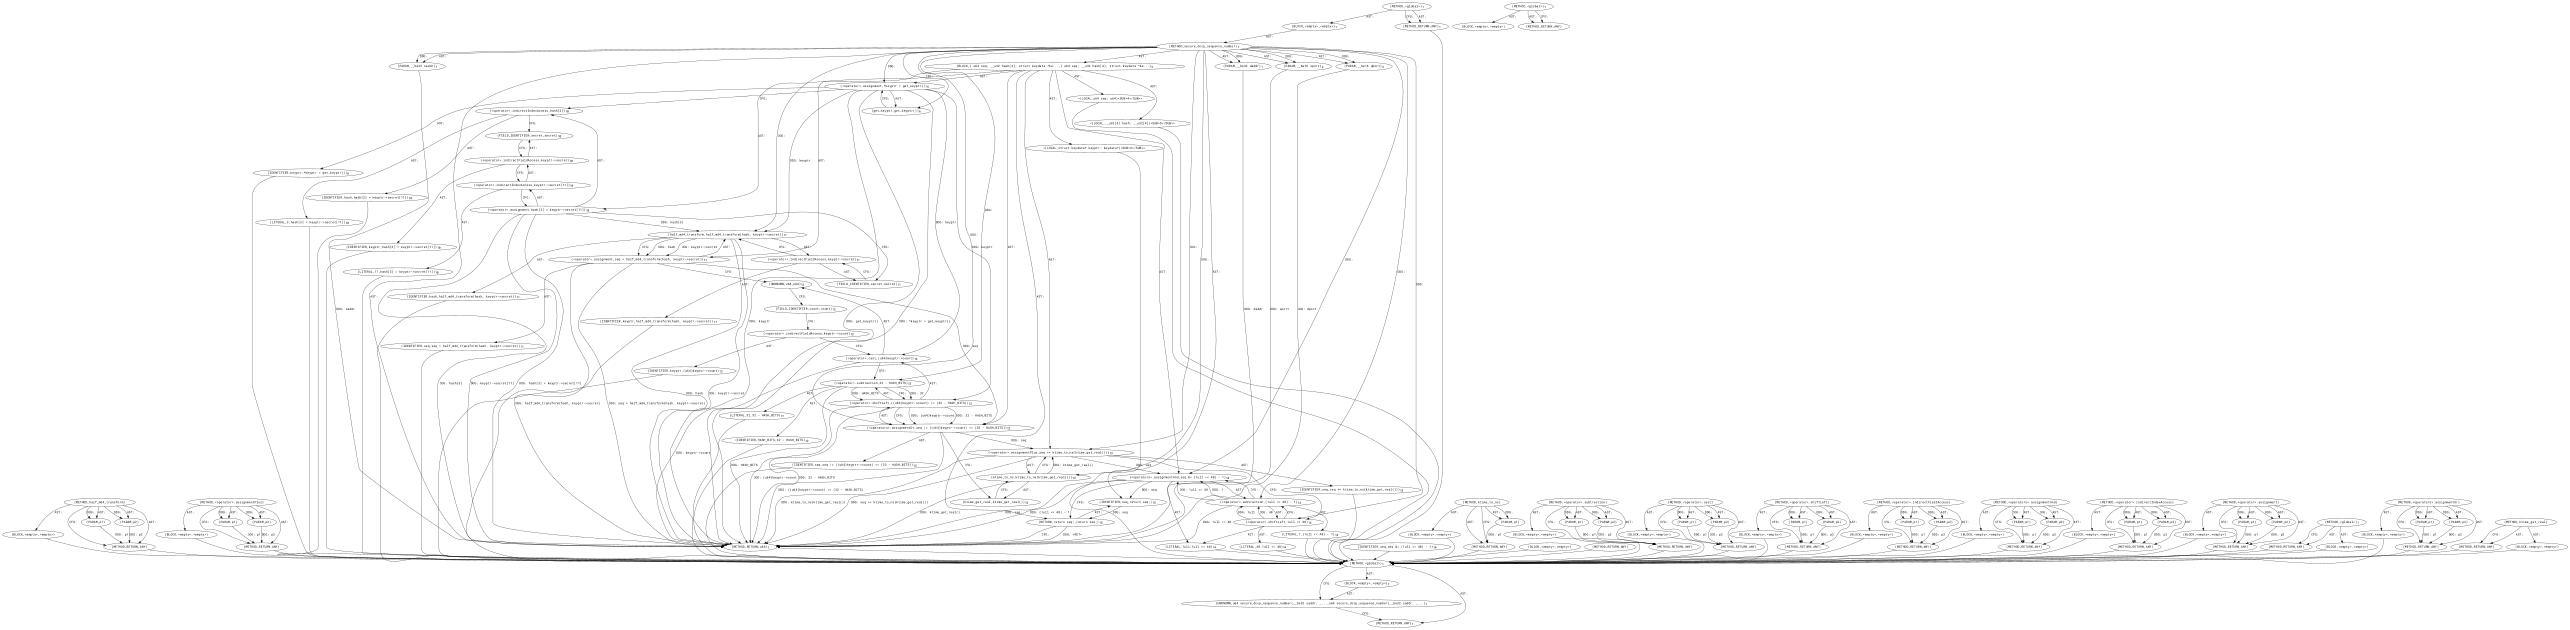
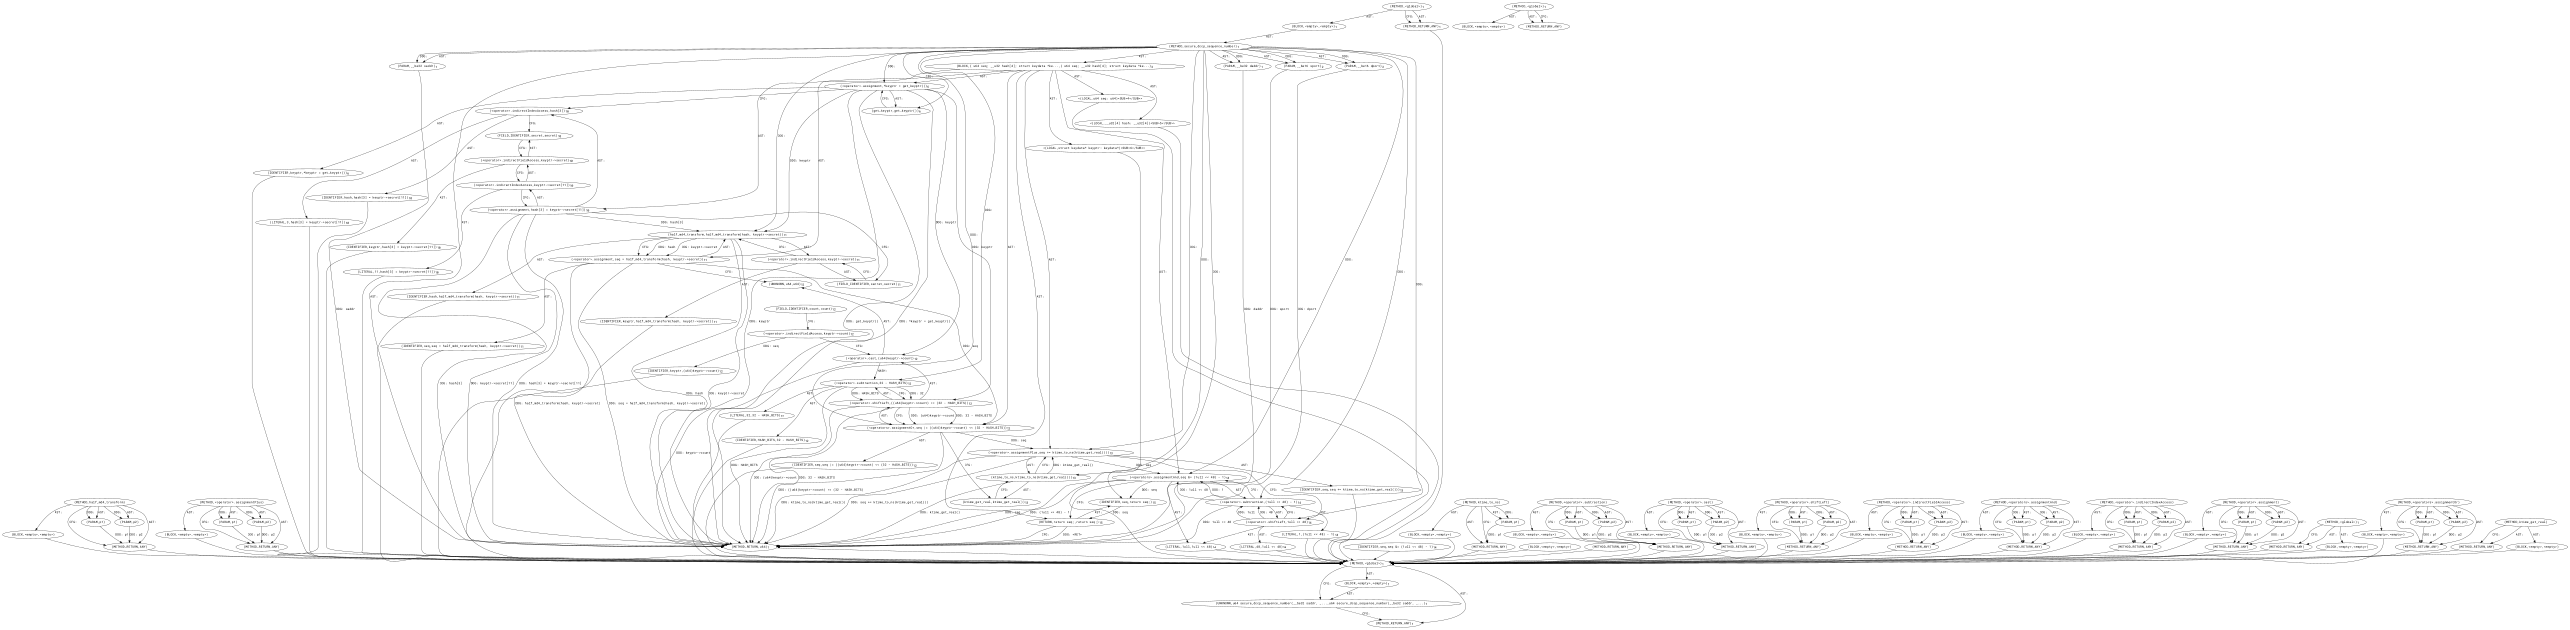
(1217, 272) -> (1217, 272)
(795, 296) -> none
(771, 346) -> (771, 346)
(883, 371) -> (883, 371)
